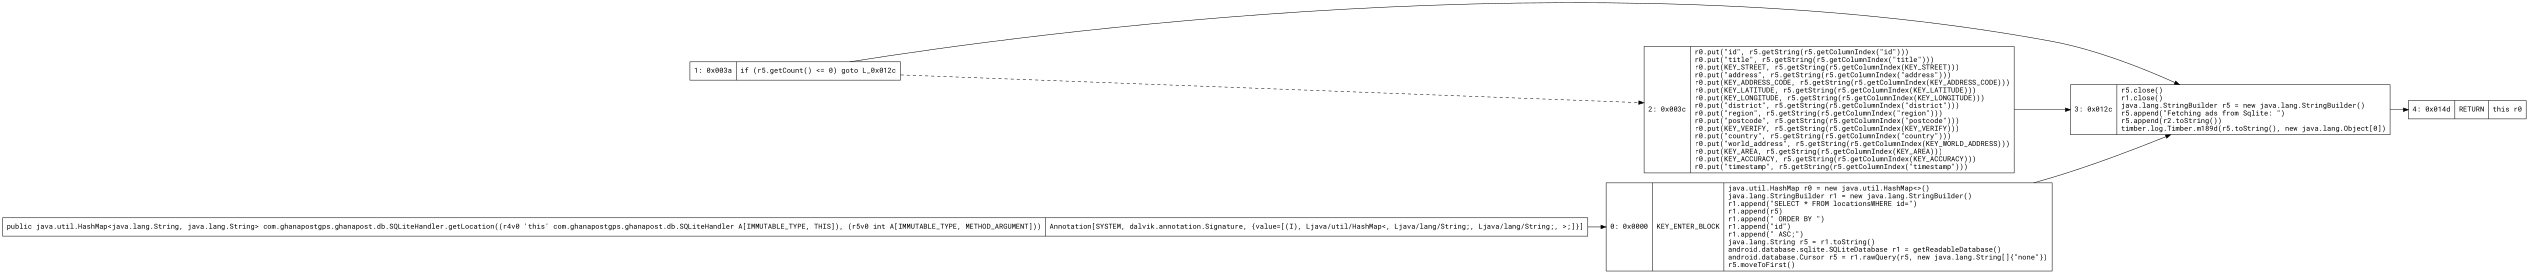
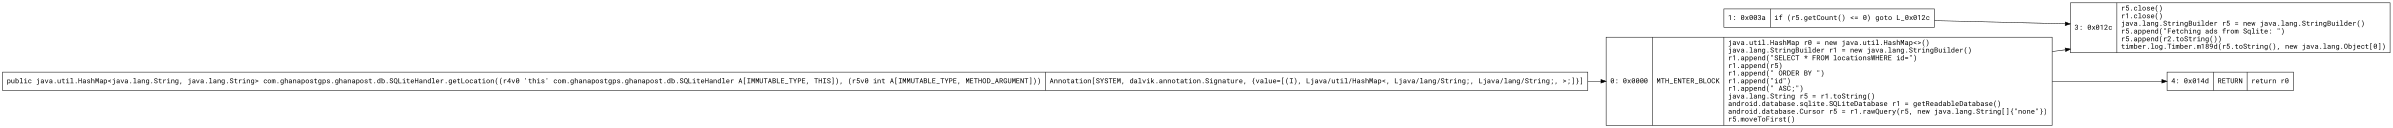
(2507, 109) -> (2270, 81)
(1829, 110) -> none
(2397, 110) -> (2107, 81)
(1688, 227) -> (1688, 81)
